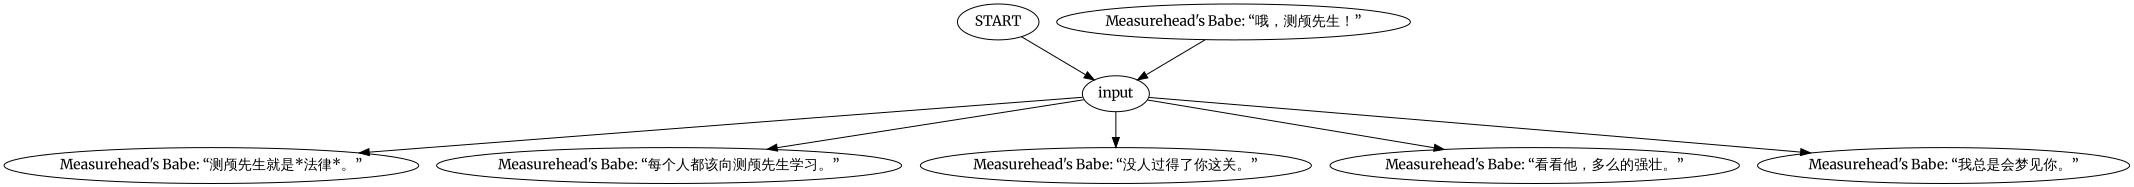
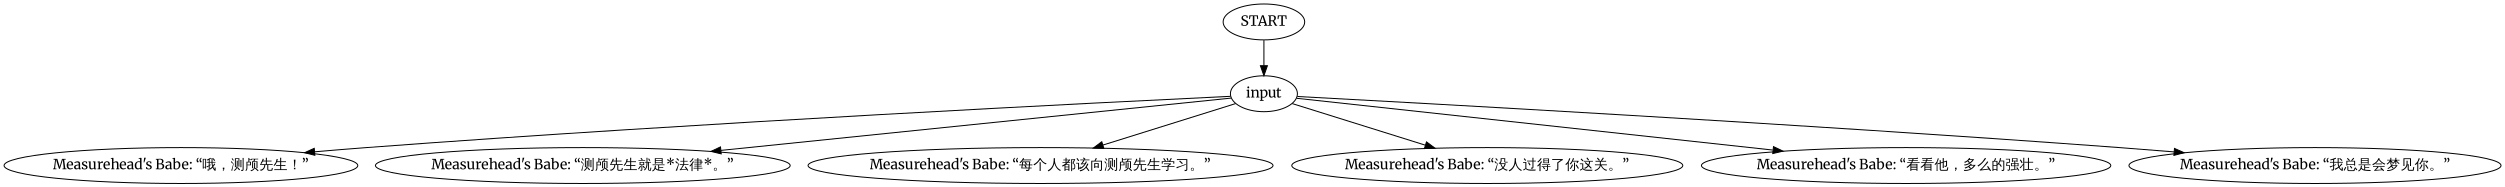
(1176, 57) -> (772, 121)
